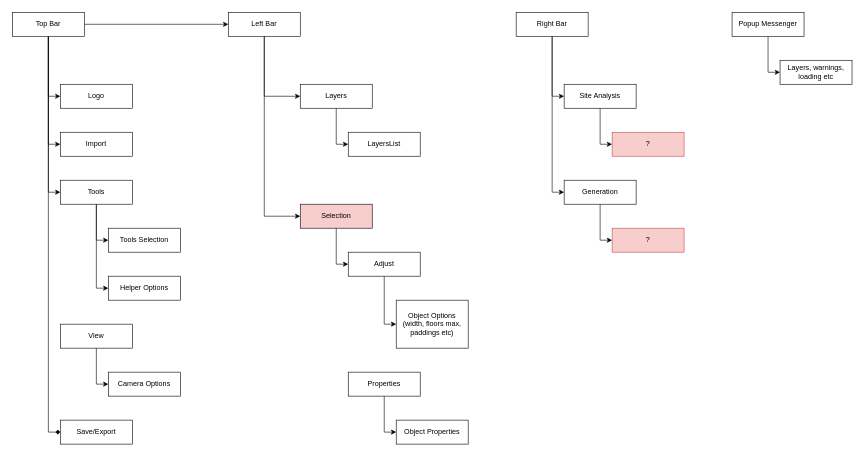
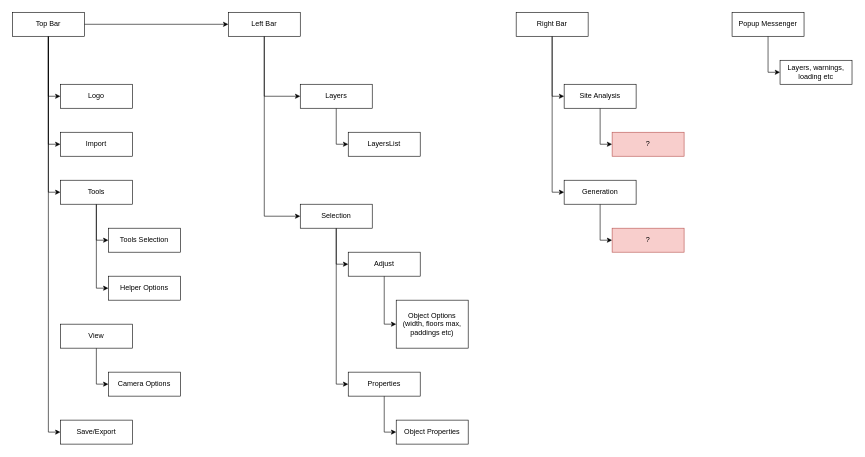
(336, 216) -> (336, 216)
none -> (338, 384)
(54, 432) -> (54, 432)
